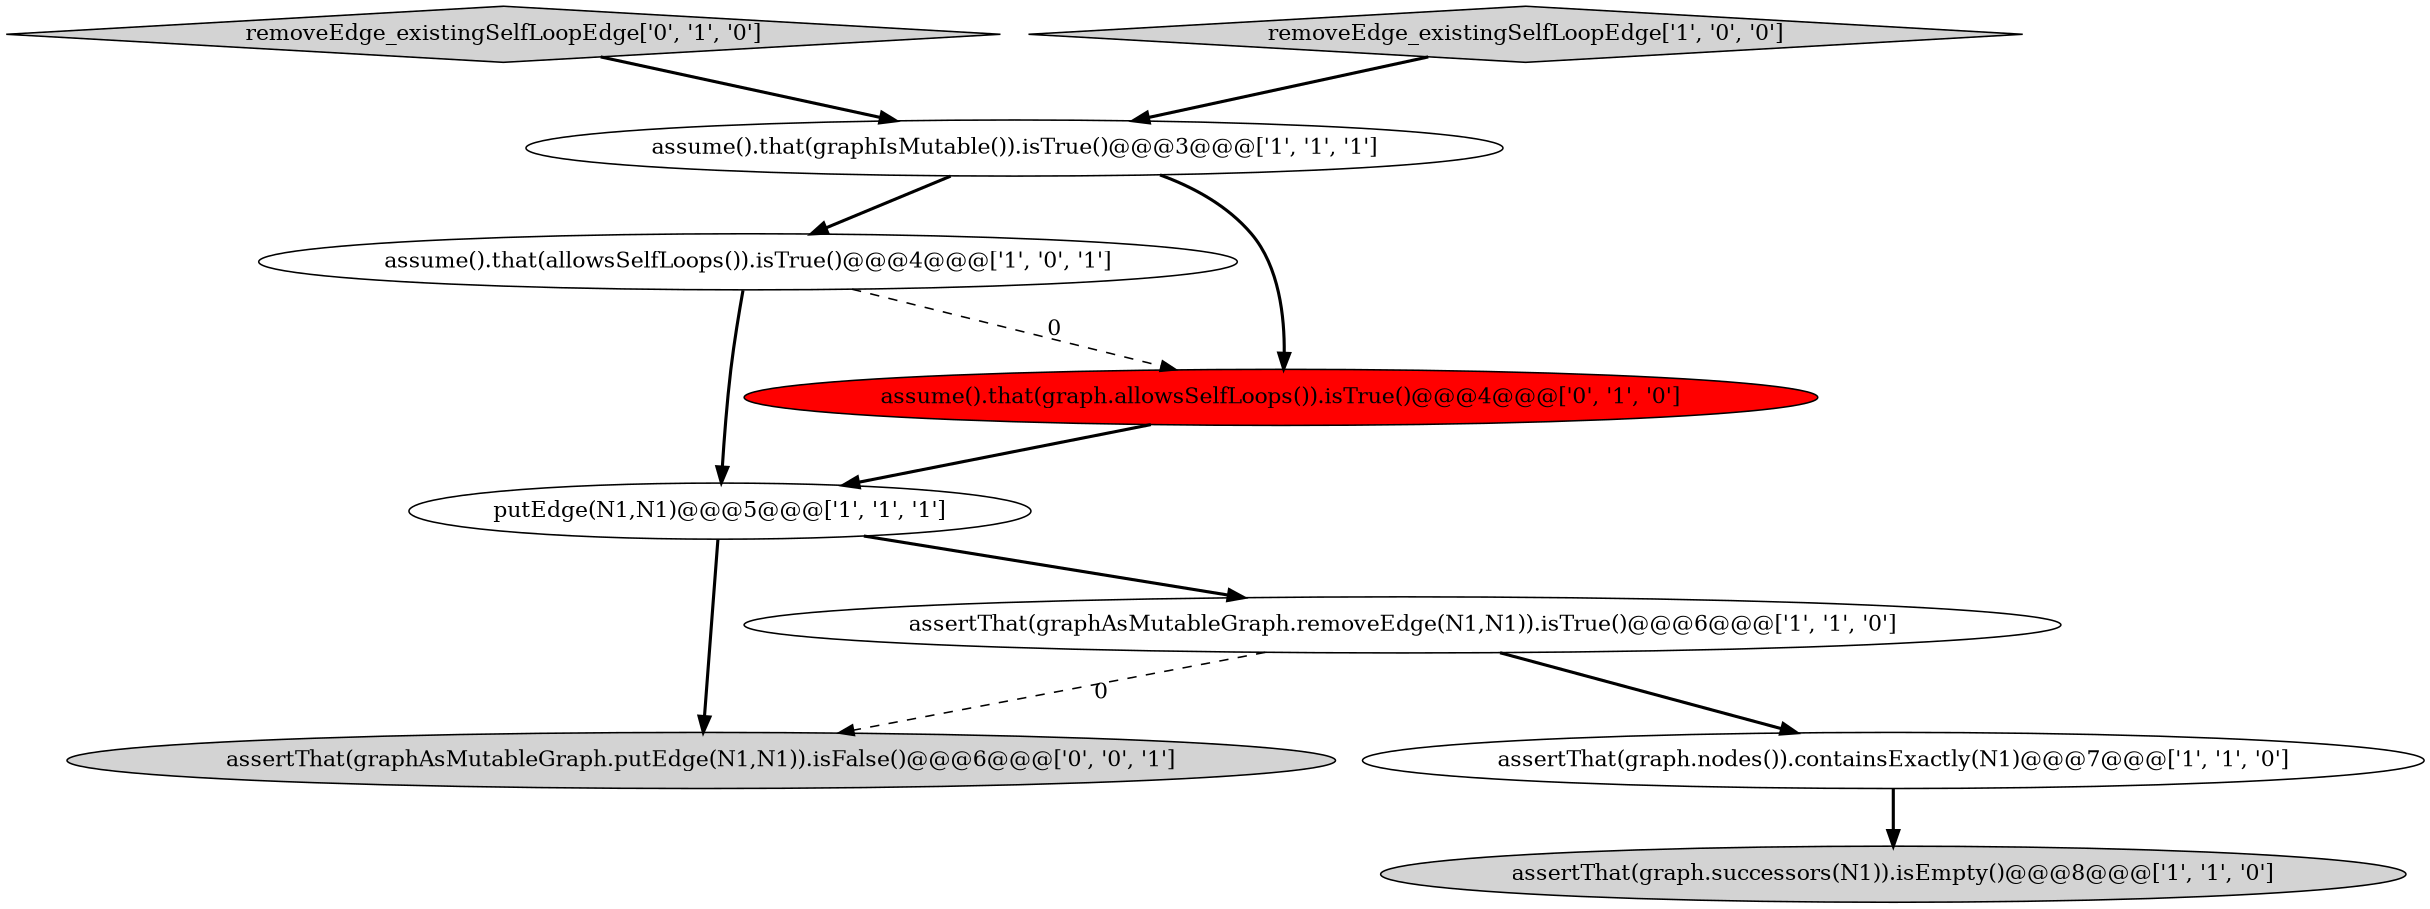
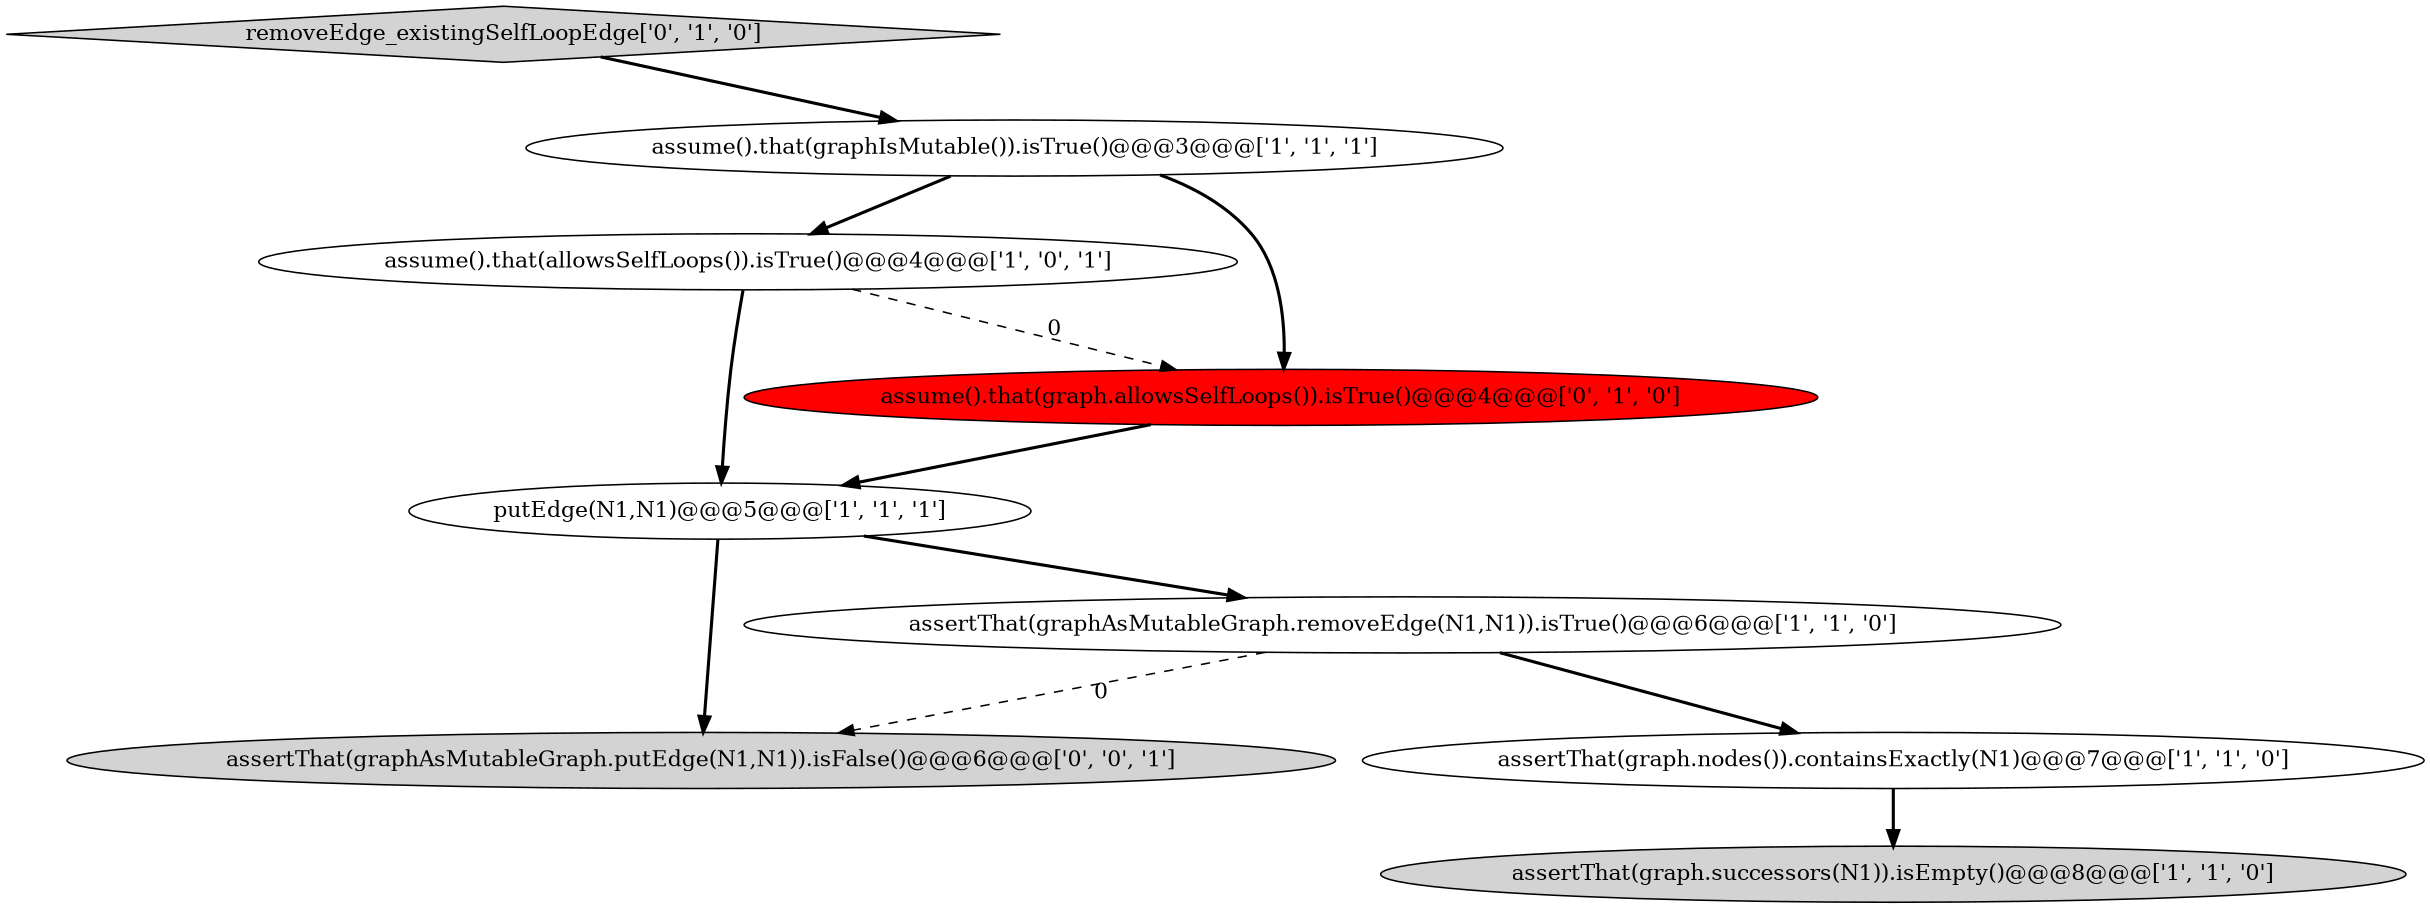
(1526, 34) -> none
